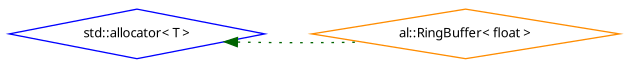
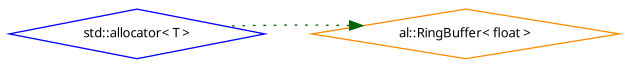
(300, 43) -> (287, 25)
